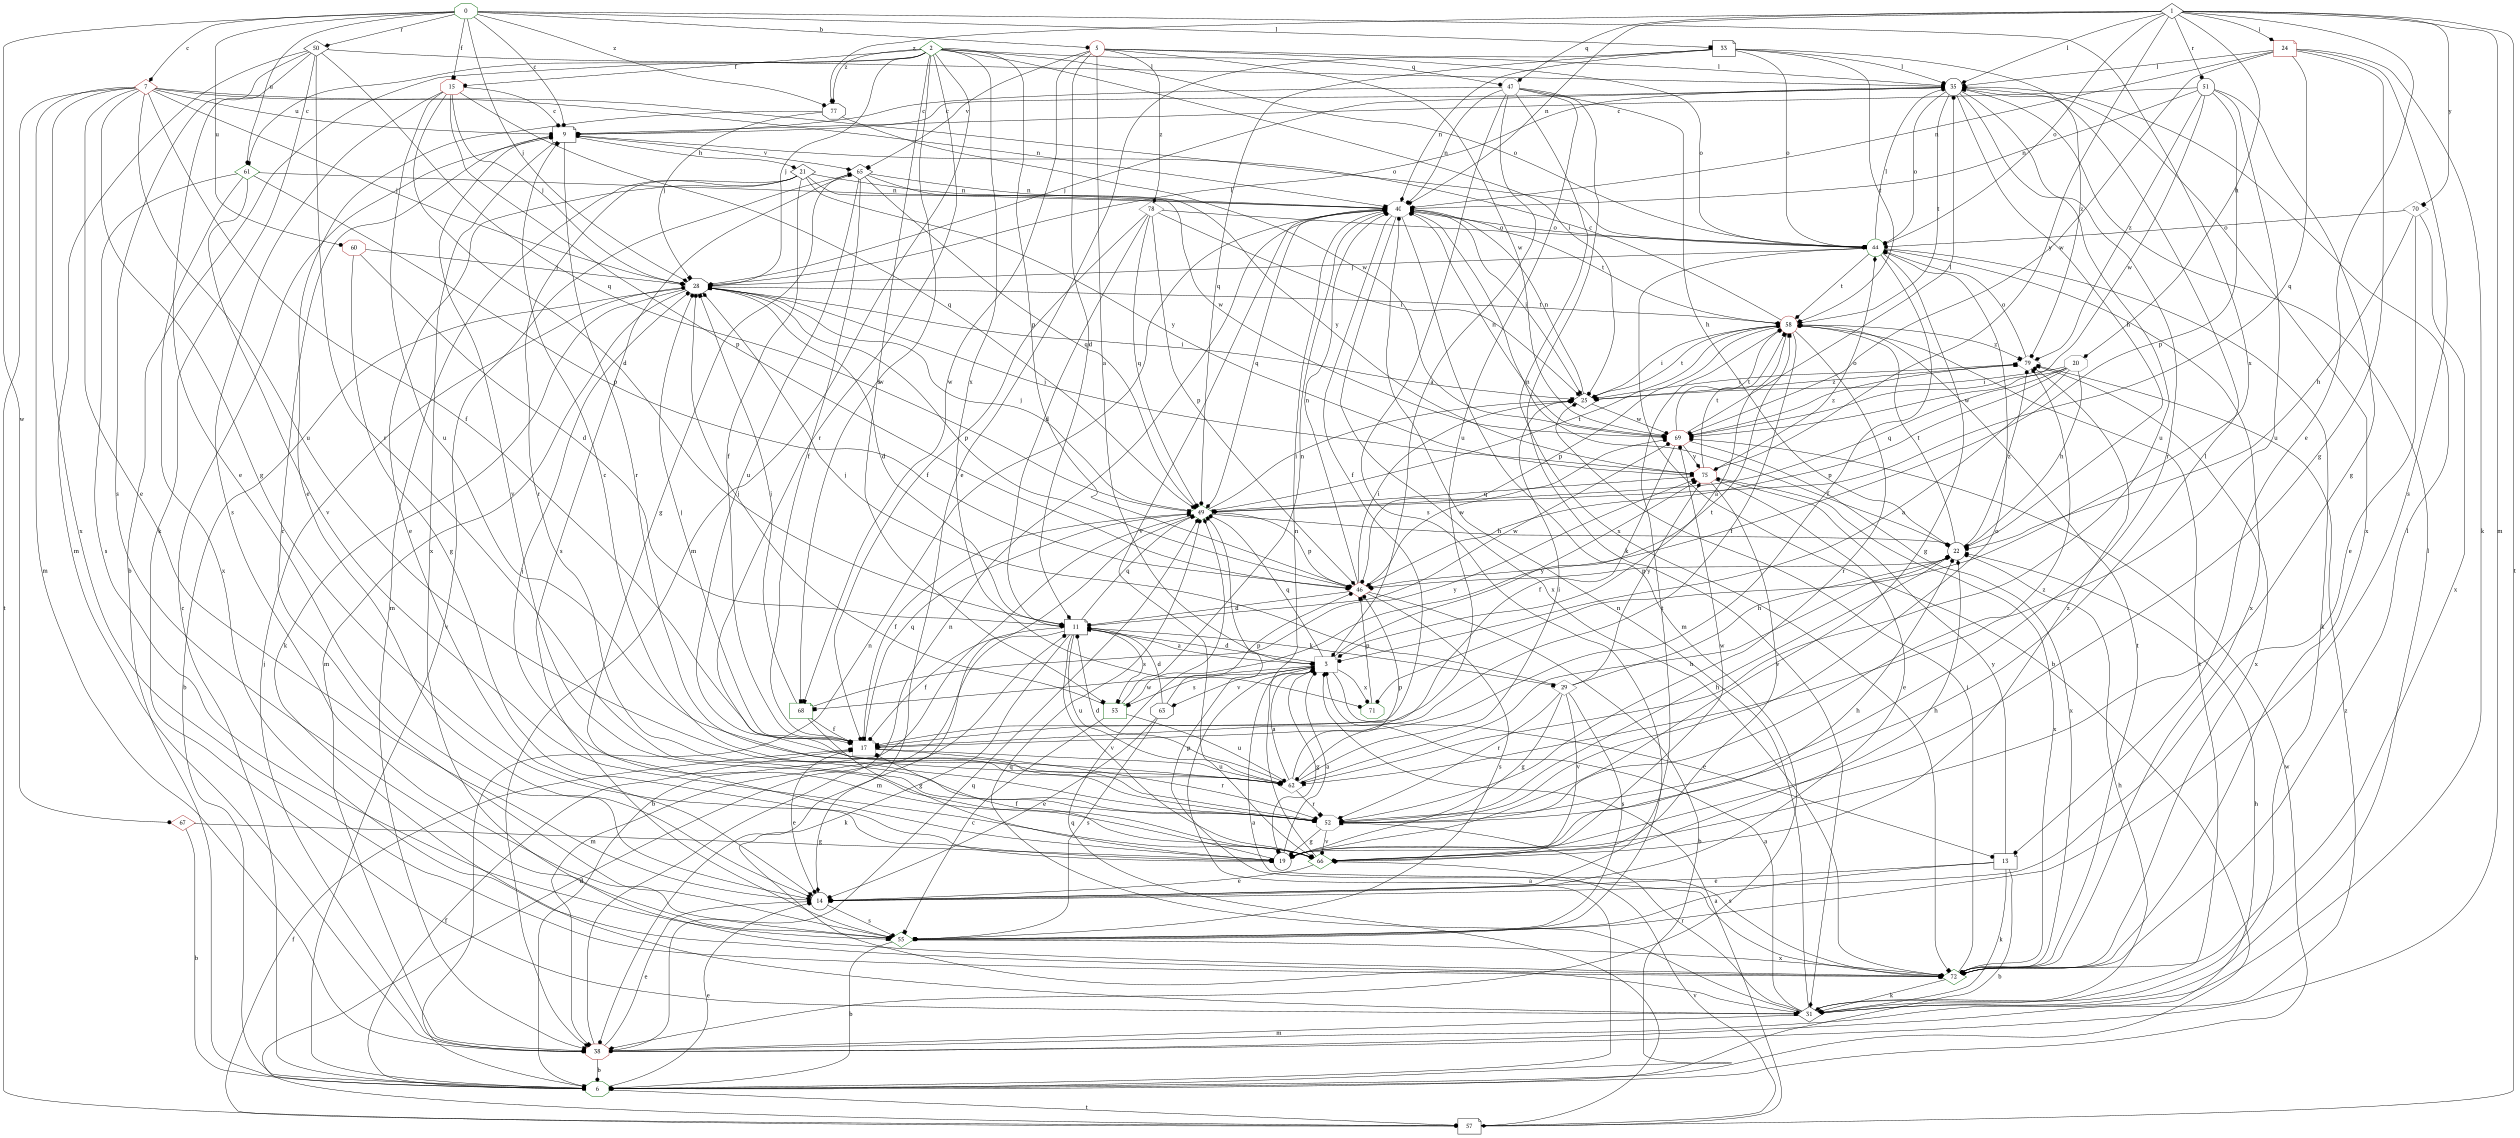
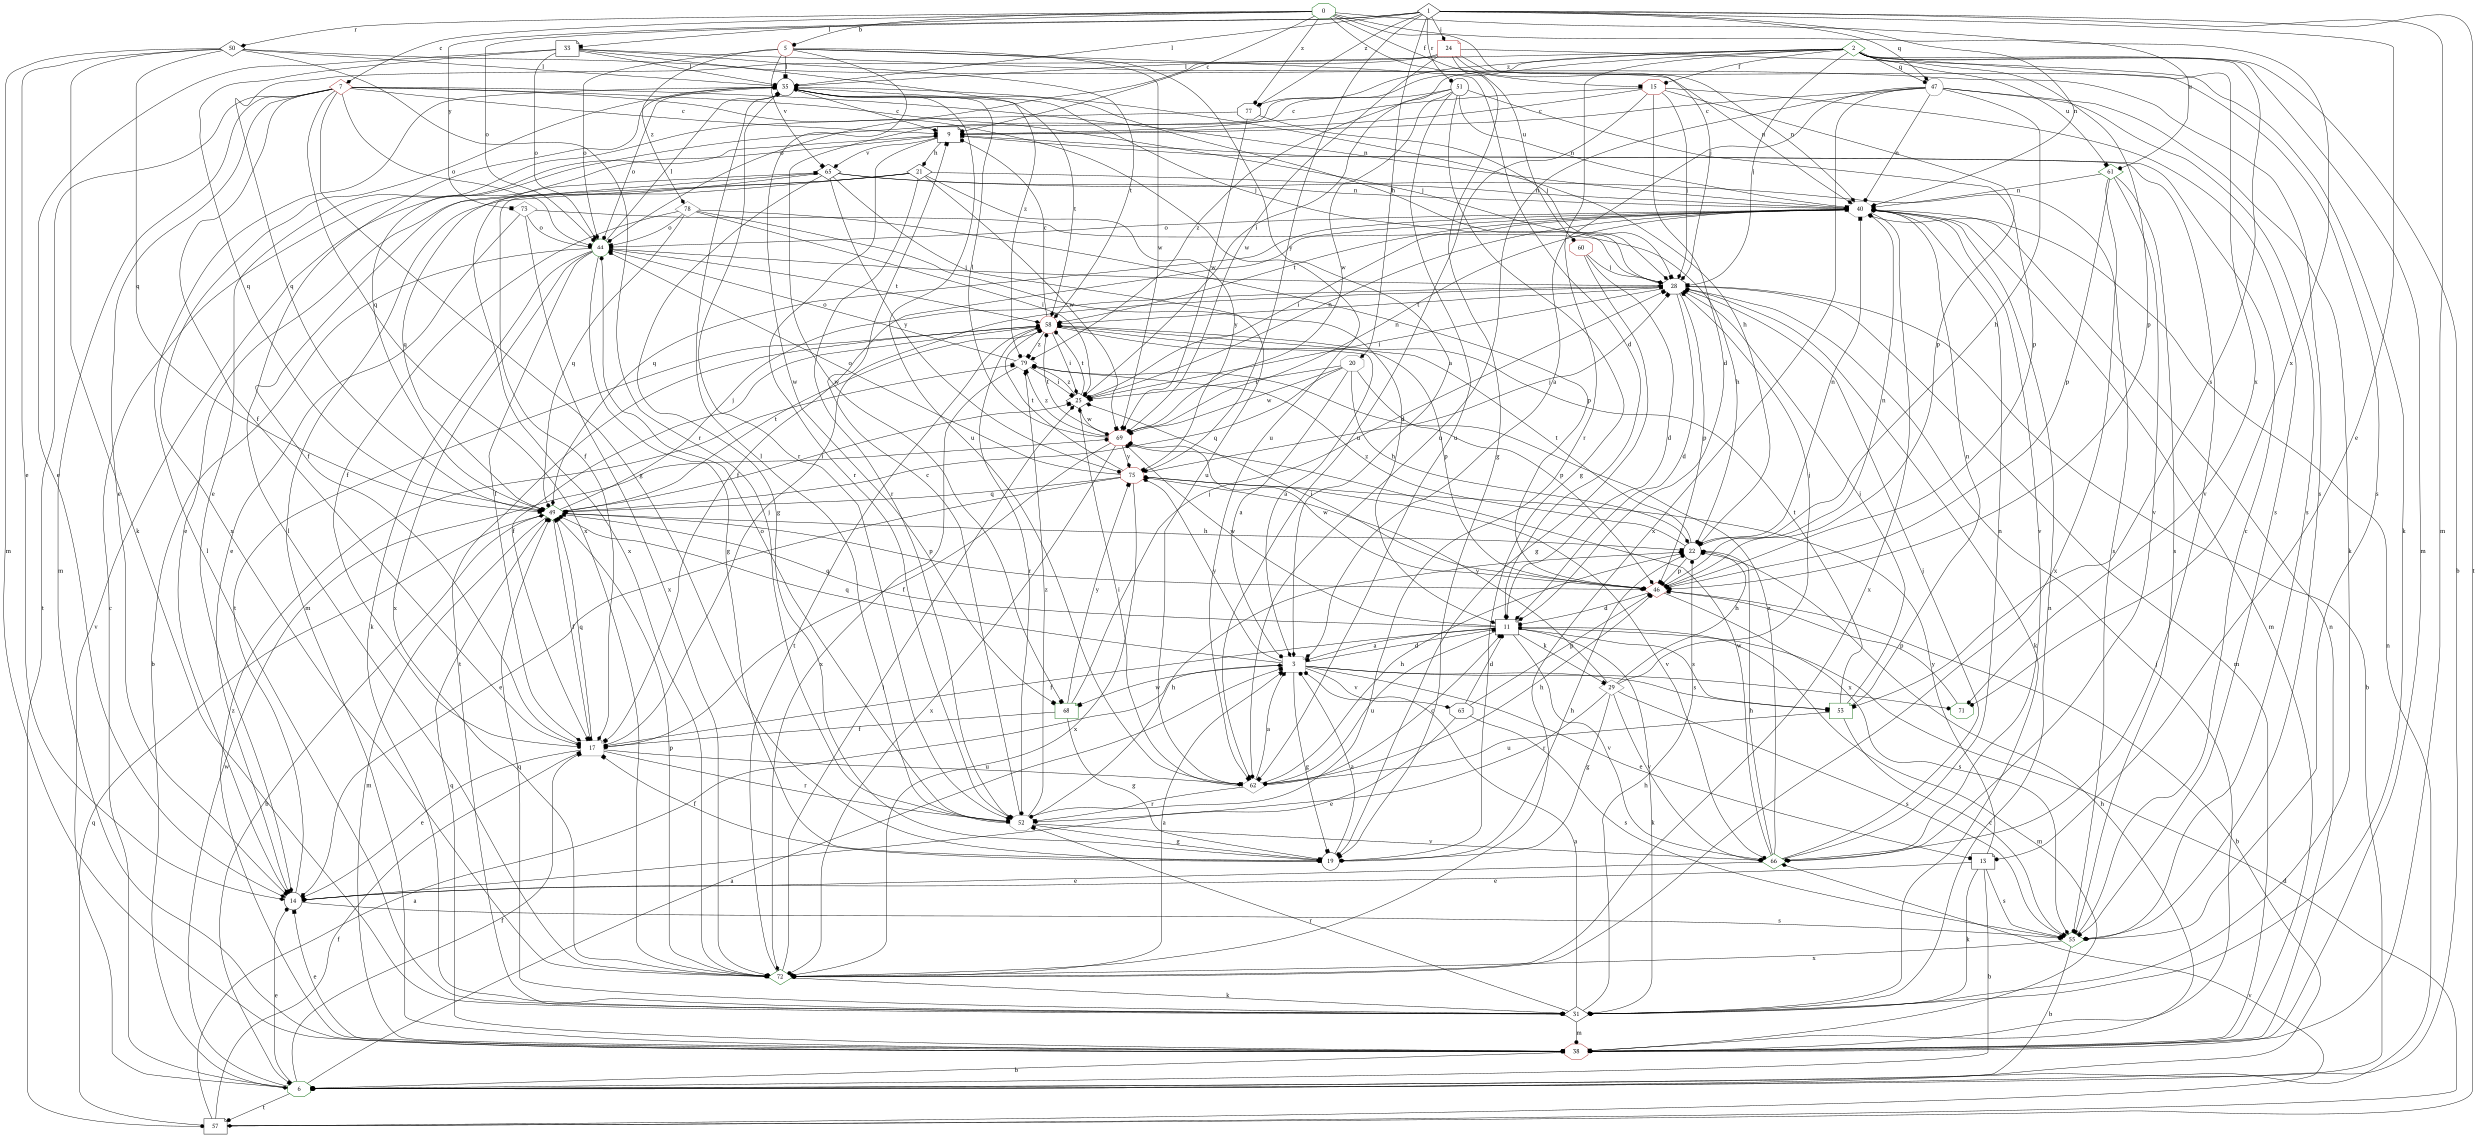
(2416, 209) -> (525, 209)
(1401, 688) -> (1542, 688)
(1098, 711) -> (1433, 711)
(183, 823) -> none
